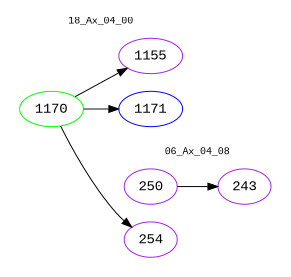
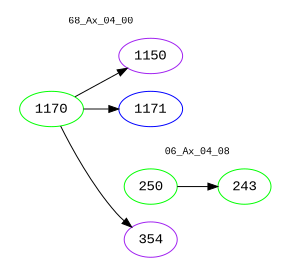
(101, 21) -> (101, 21)
(151, 56) -> (151, 56)
(151, 187) -> (151, 187)
(244, 187) -> (244, 187)
(151, 240) -> (151, 240)
